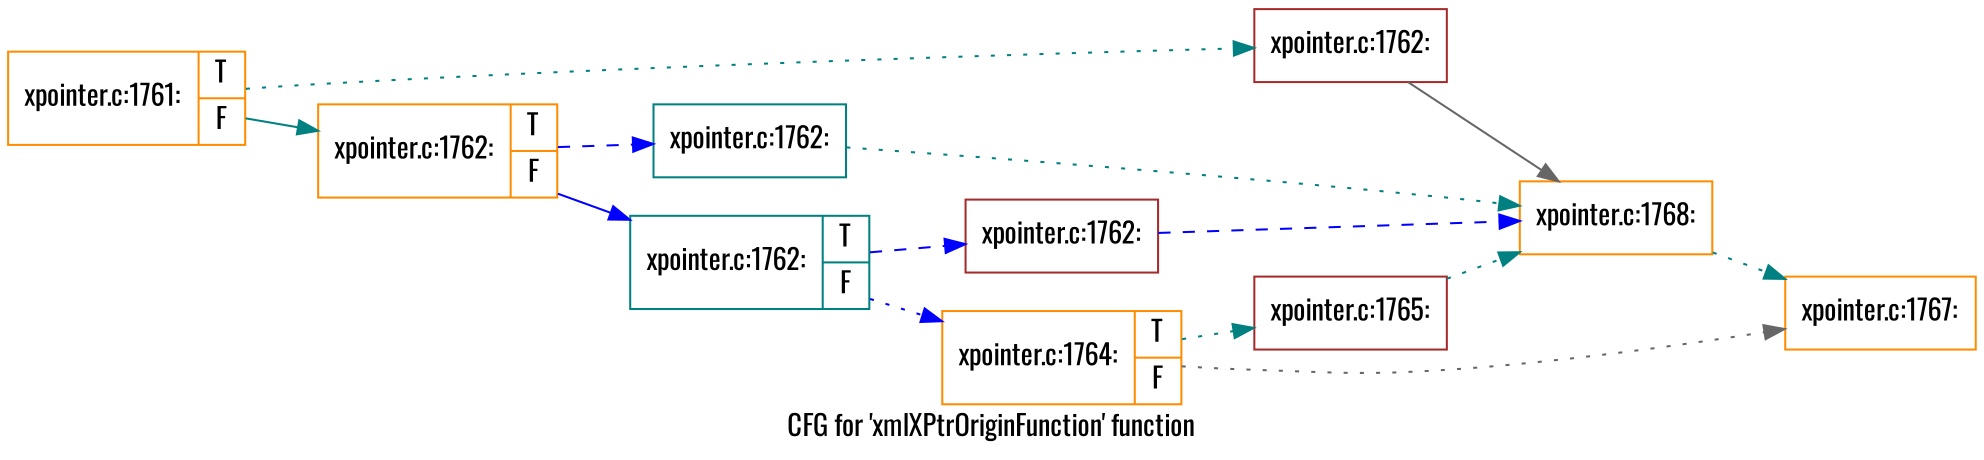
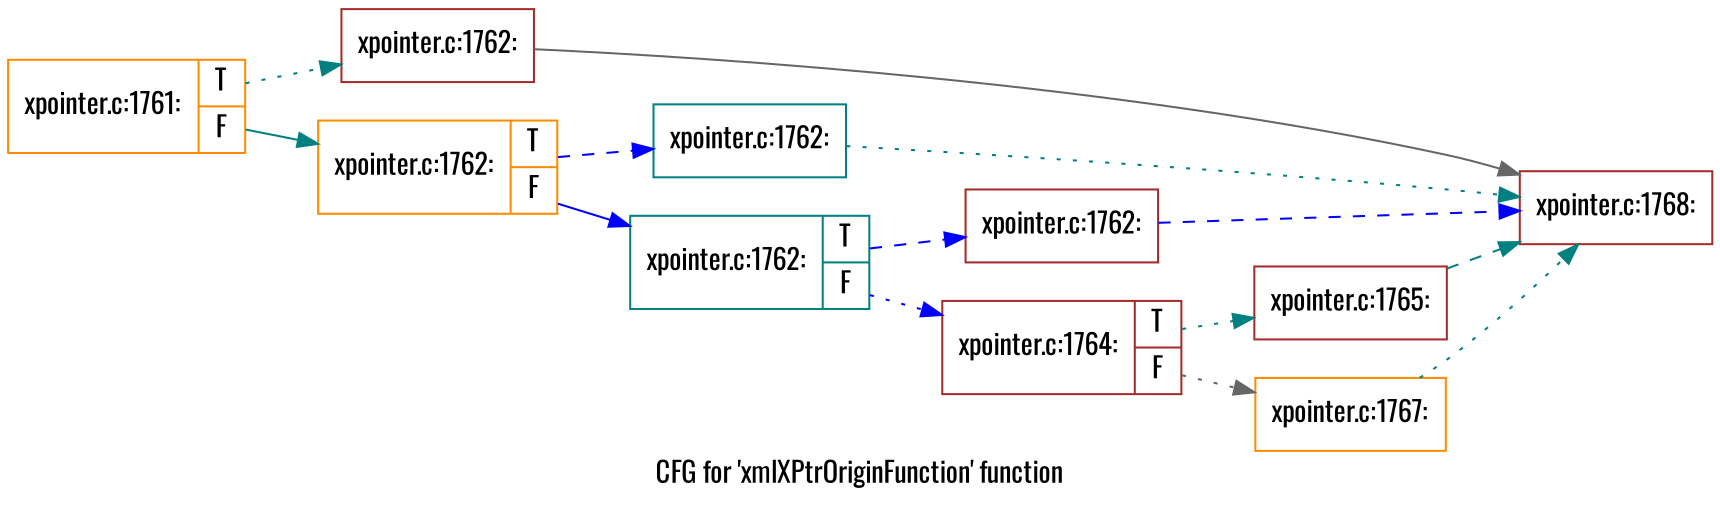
(1616, 218) -> (1616, 208)
(1739, 262) -> (1494, 322)
(1474, 269) -> (1474, 259)
(1062, 358) -> (1062, 348)
